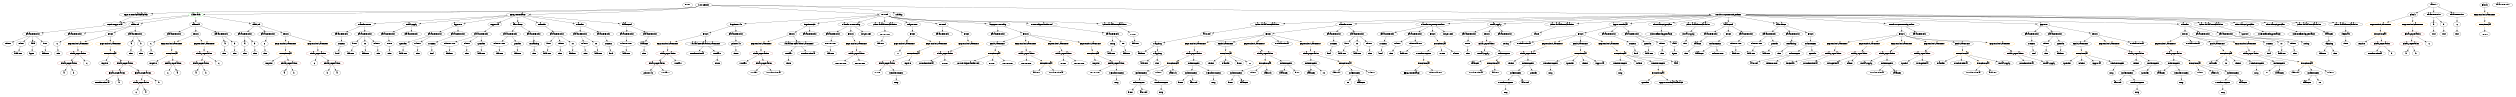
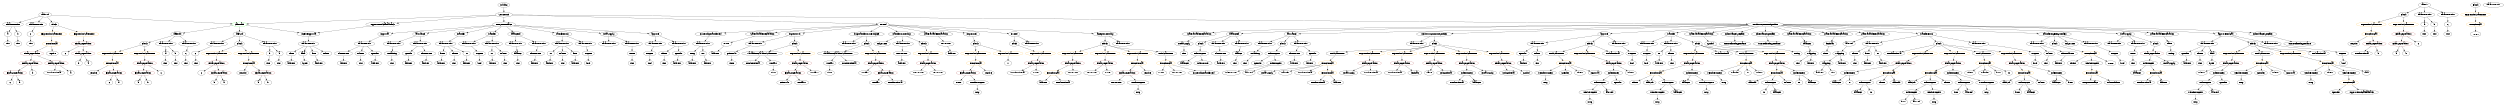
(688, 5) -> none
(816, 7) -> (504, 9)
(166, 19) -> (141, 19)
(810, 24) -> (867, 34)
